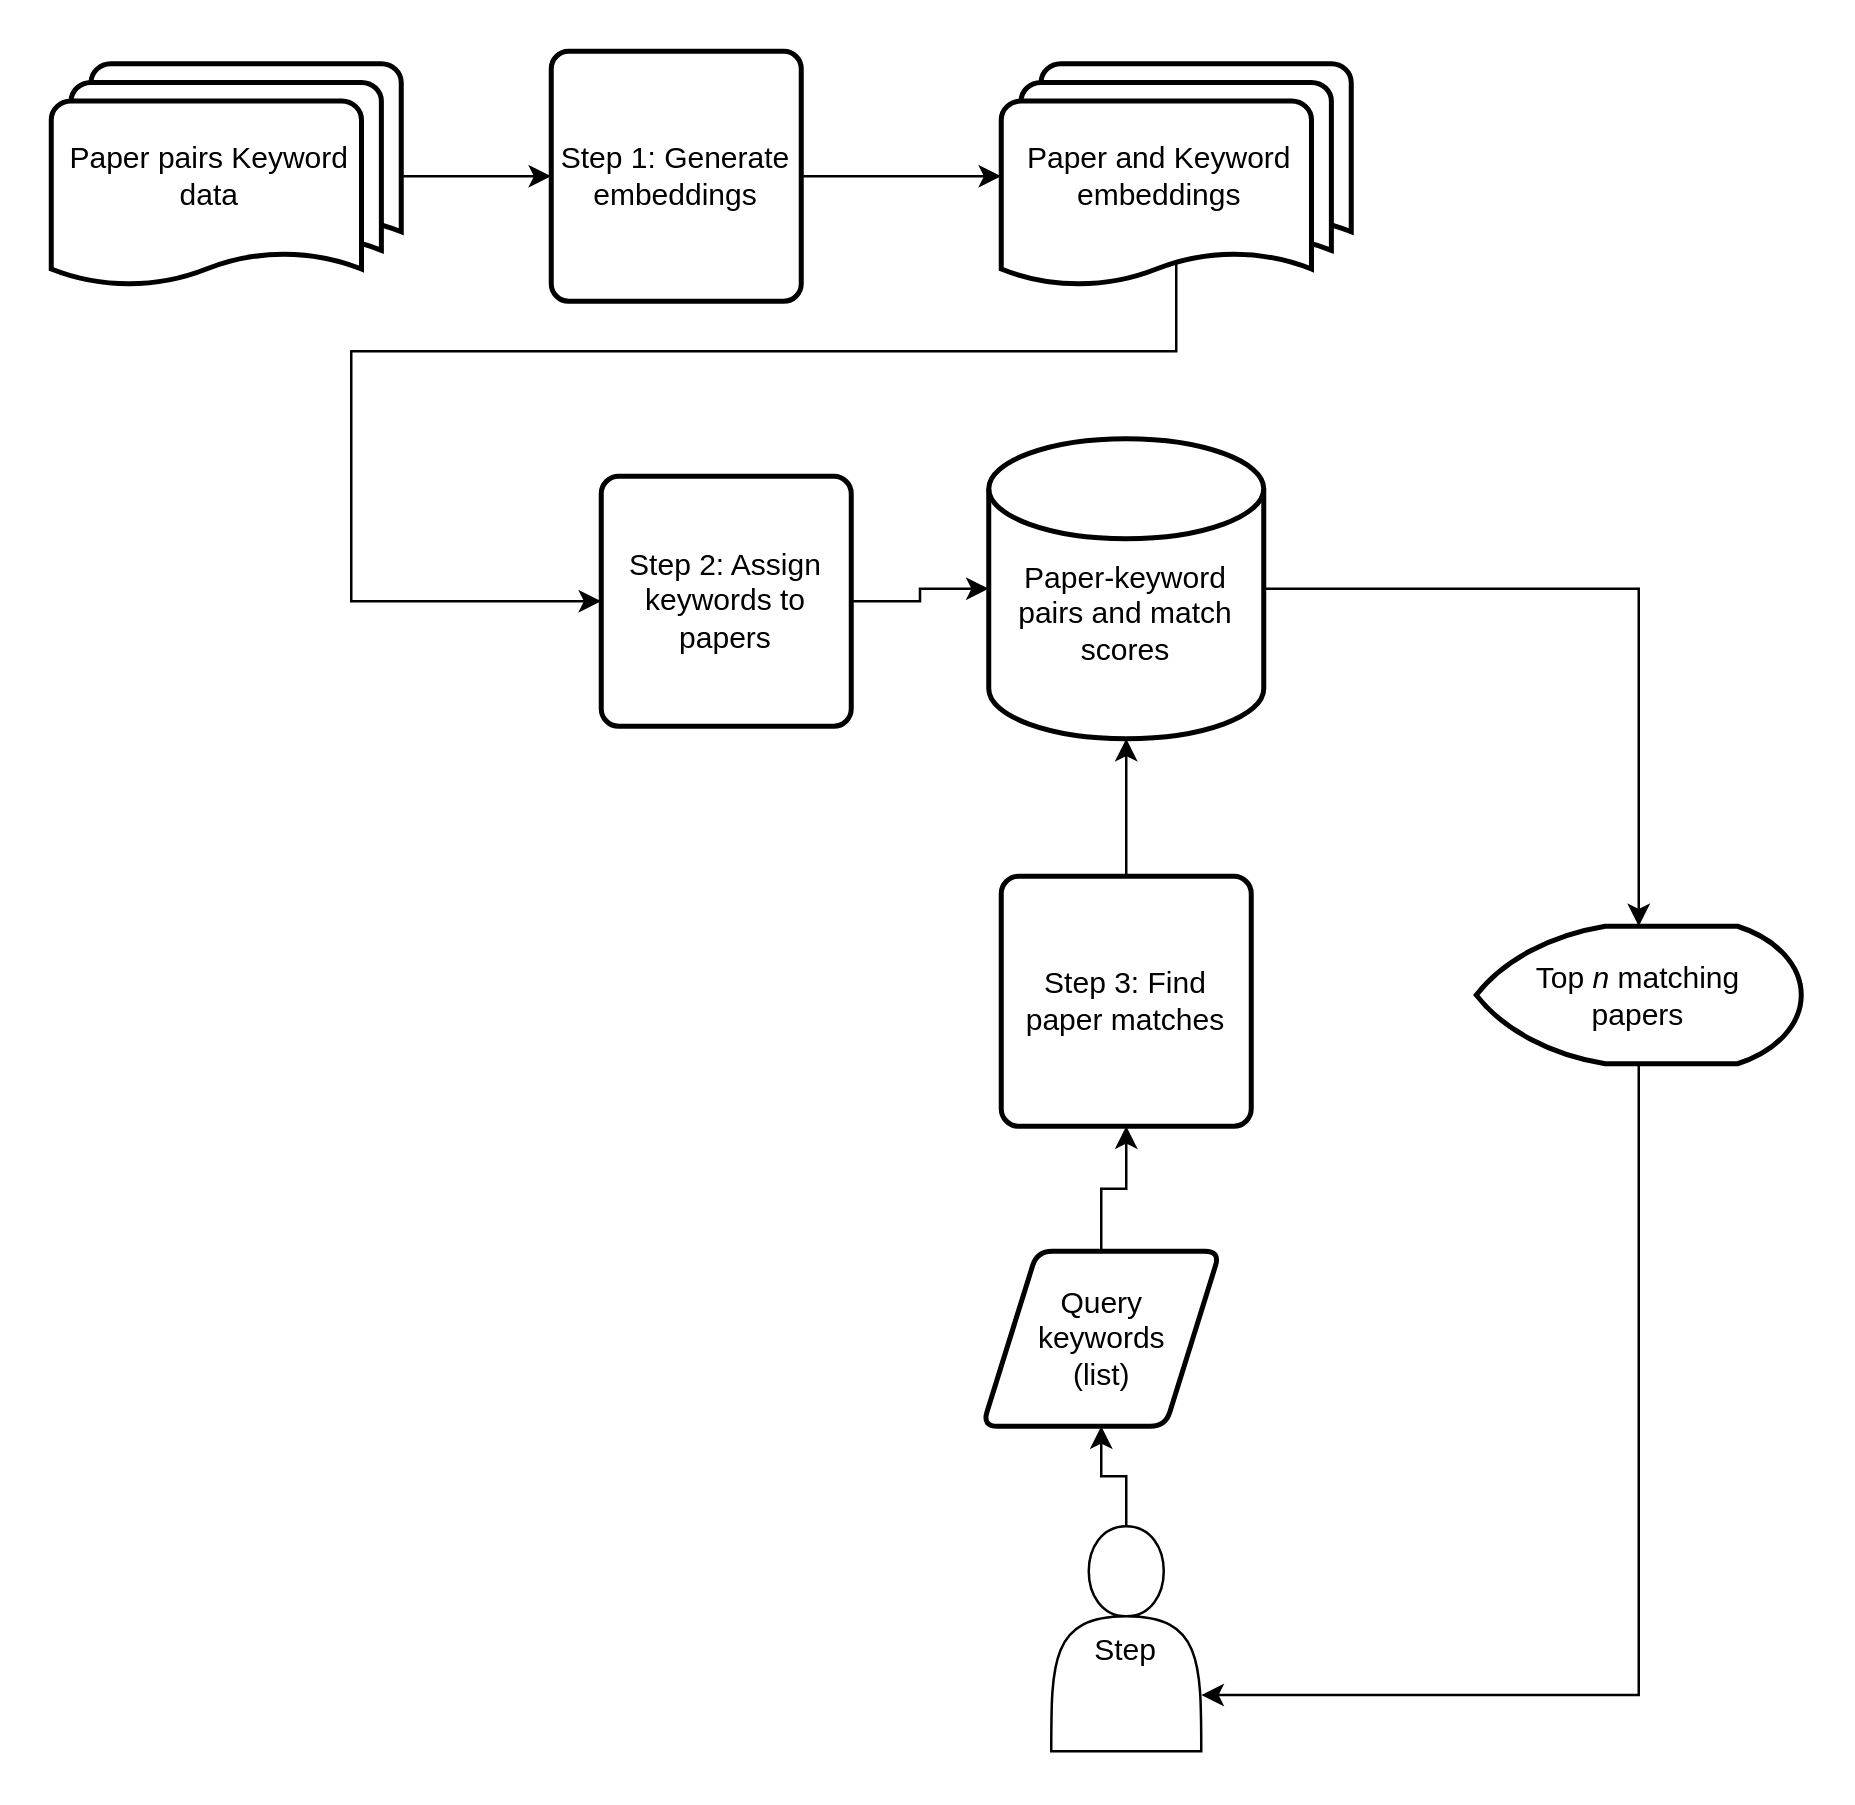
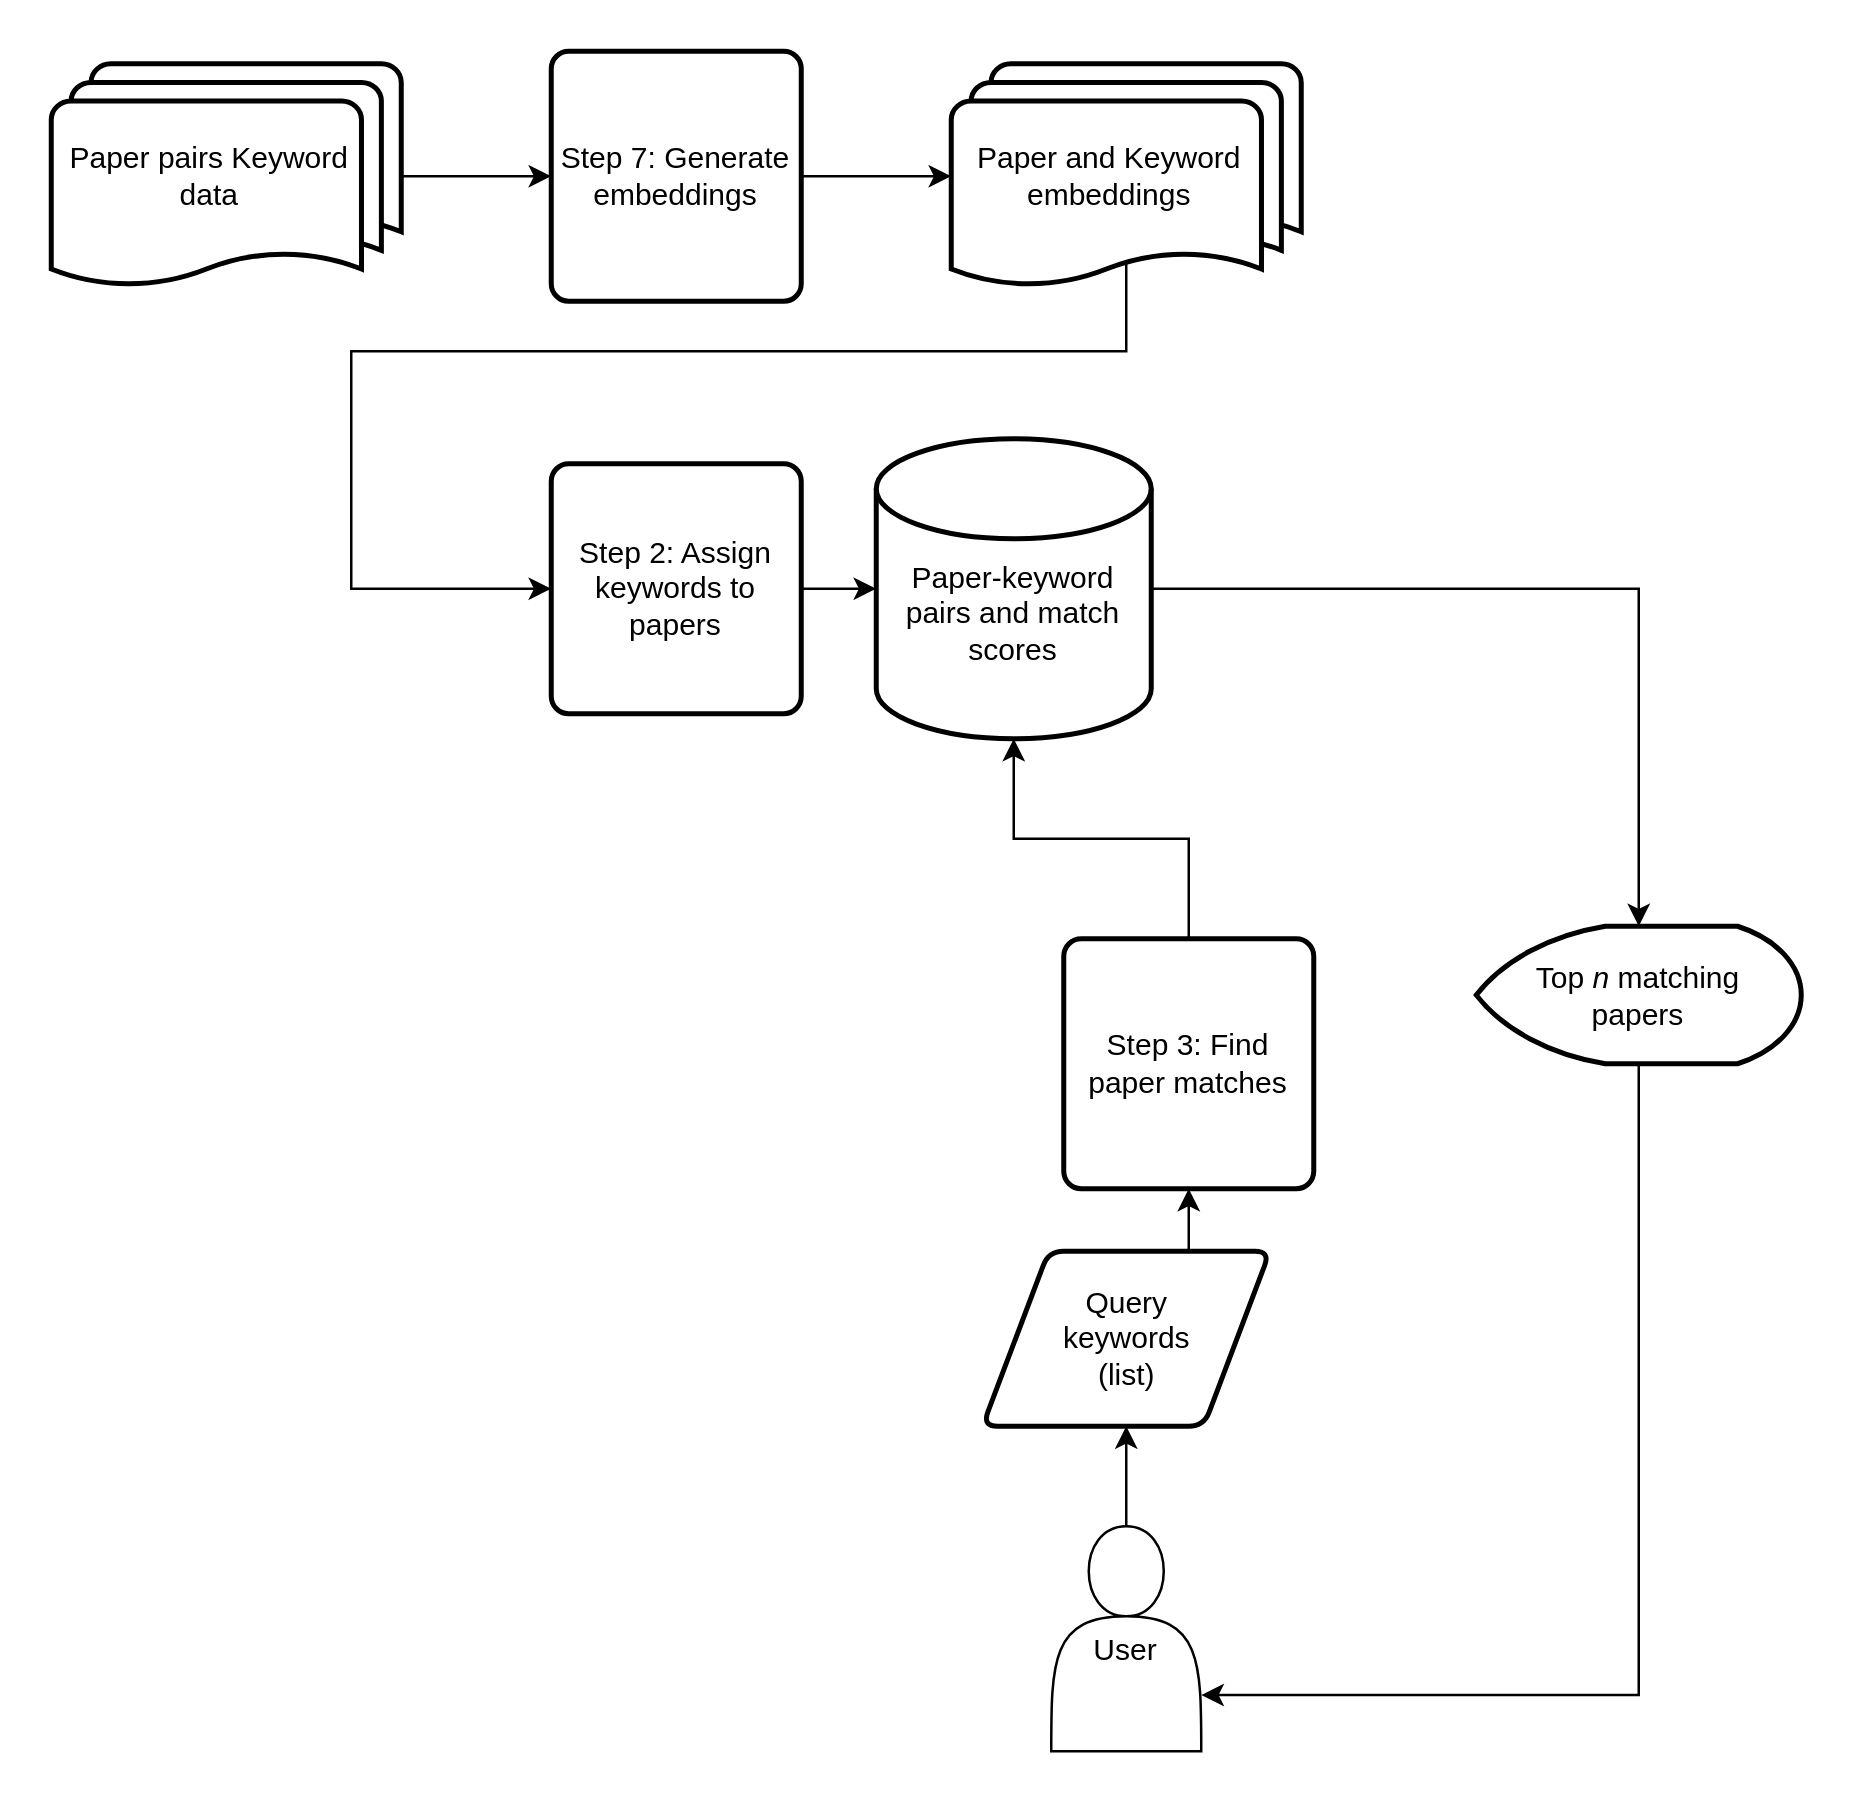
(676, 176) -> (676, 176)
(1176, 176) -> (1126, 176)
(1126, 589) -> (1014, 589)
(726, 601) -> (676, 589)
(1126, 1001) -> (1189, 1064)
(1101, 1339) -> (1126, 1339)
(1126, 1651) -> (1126, 1651)
